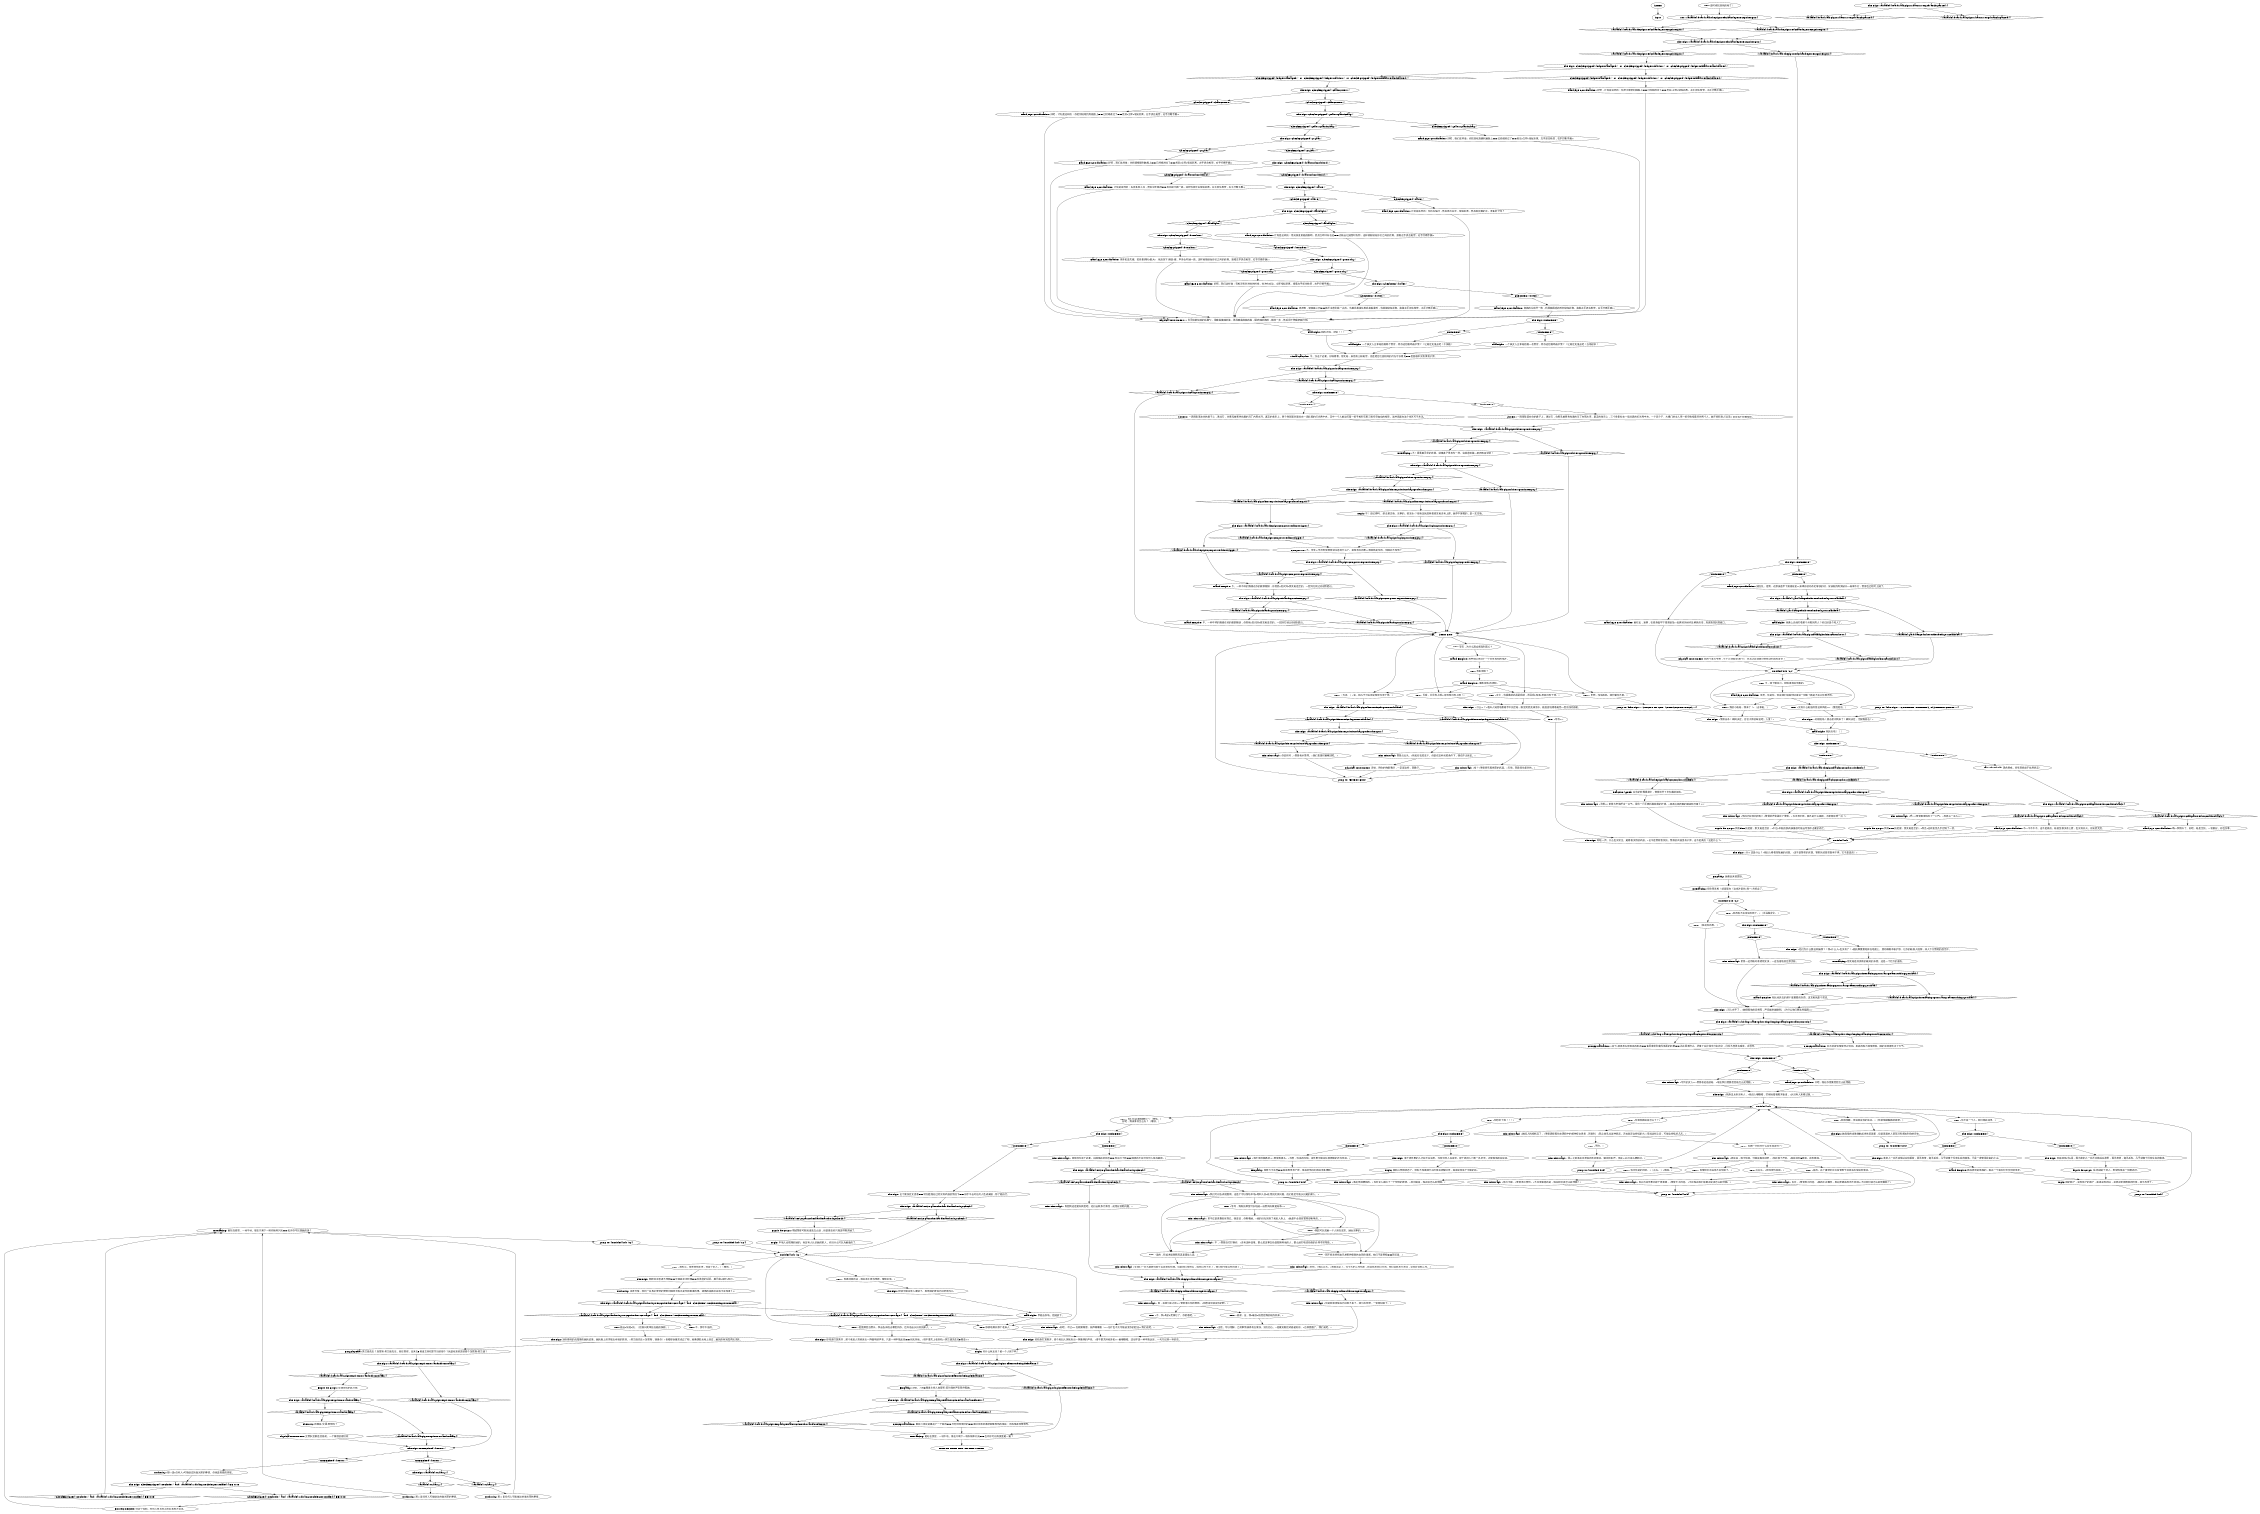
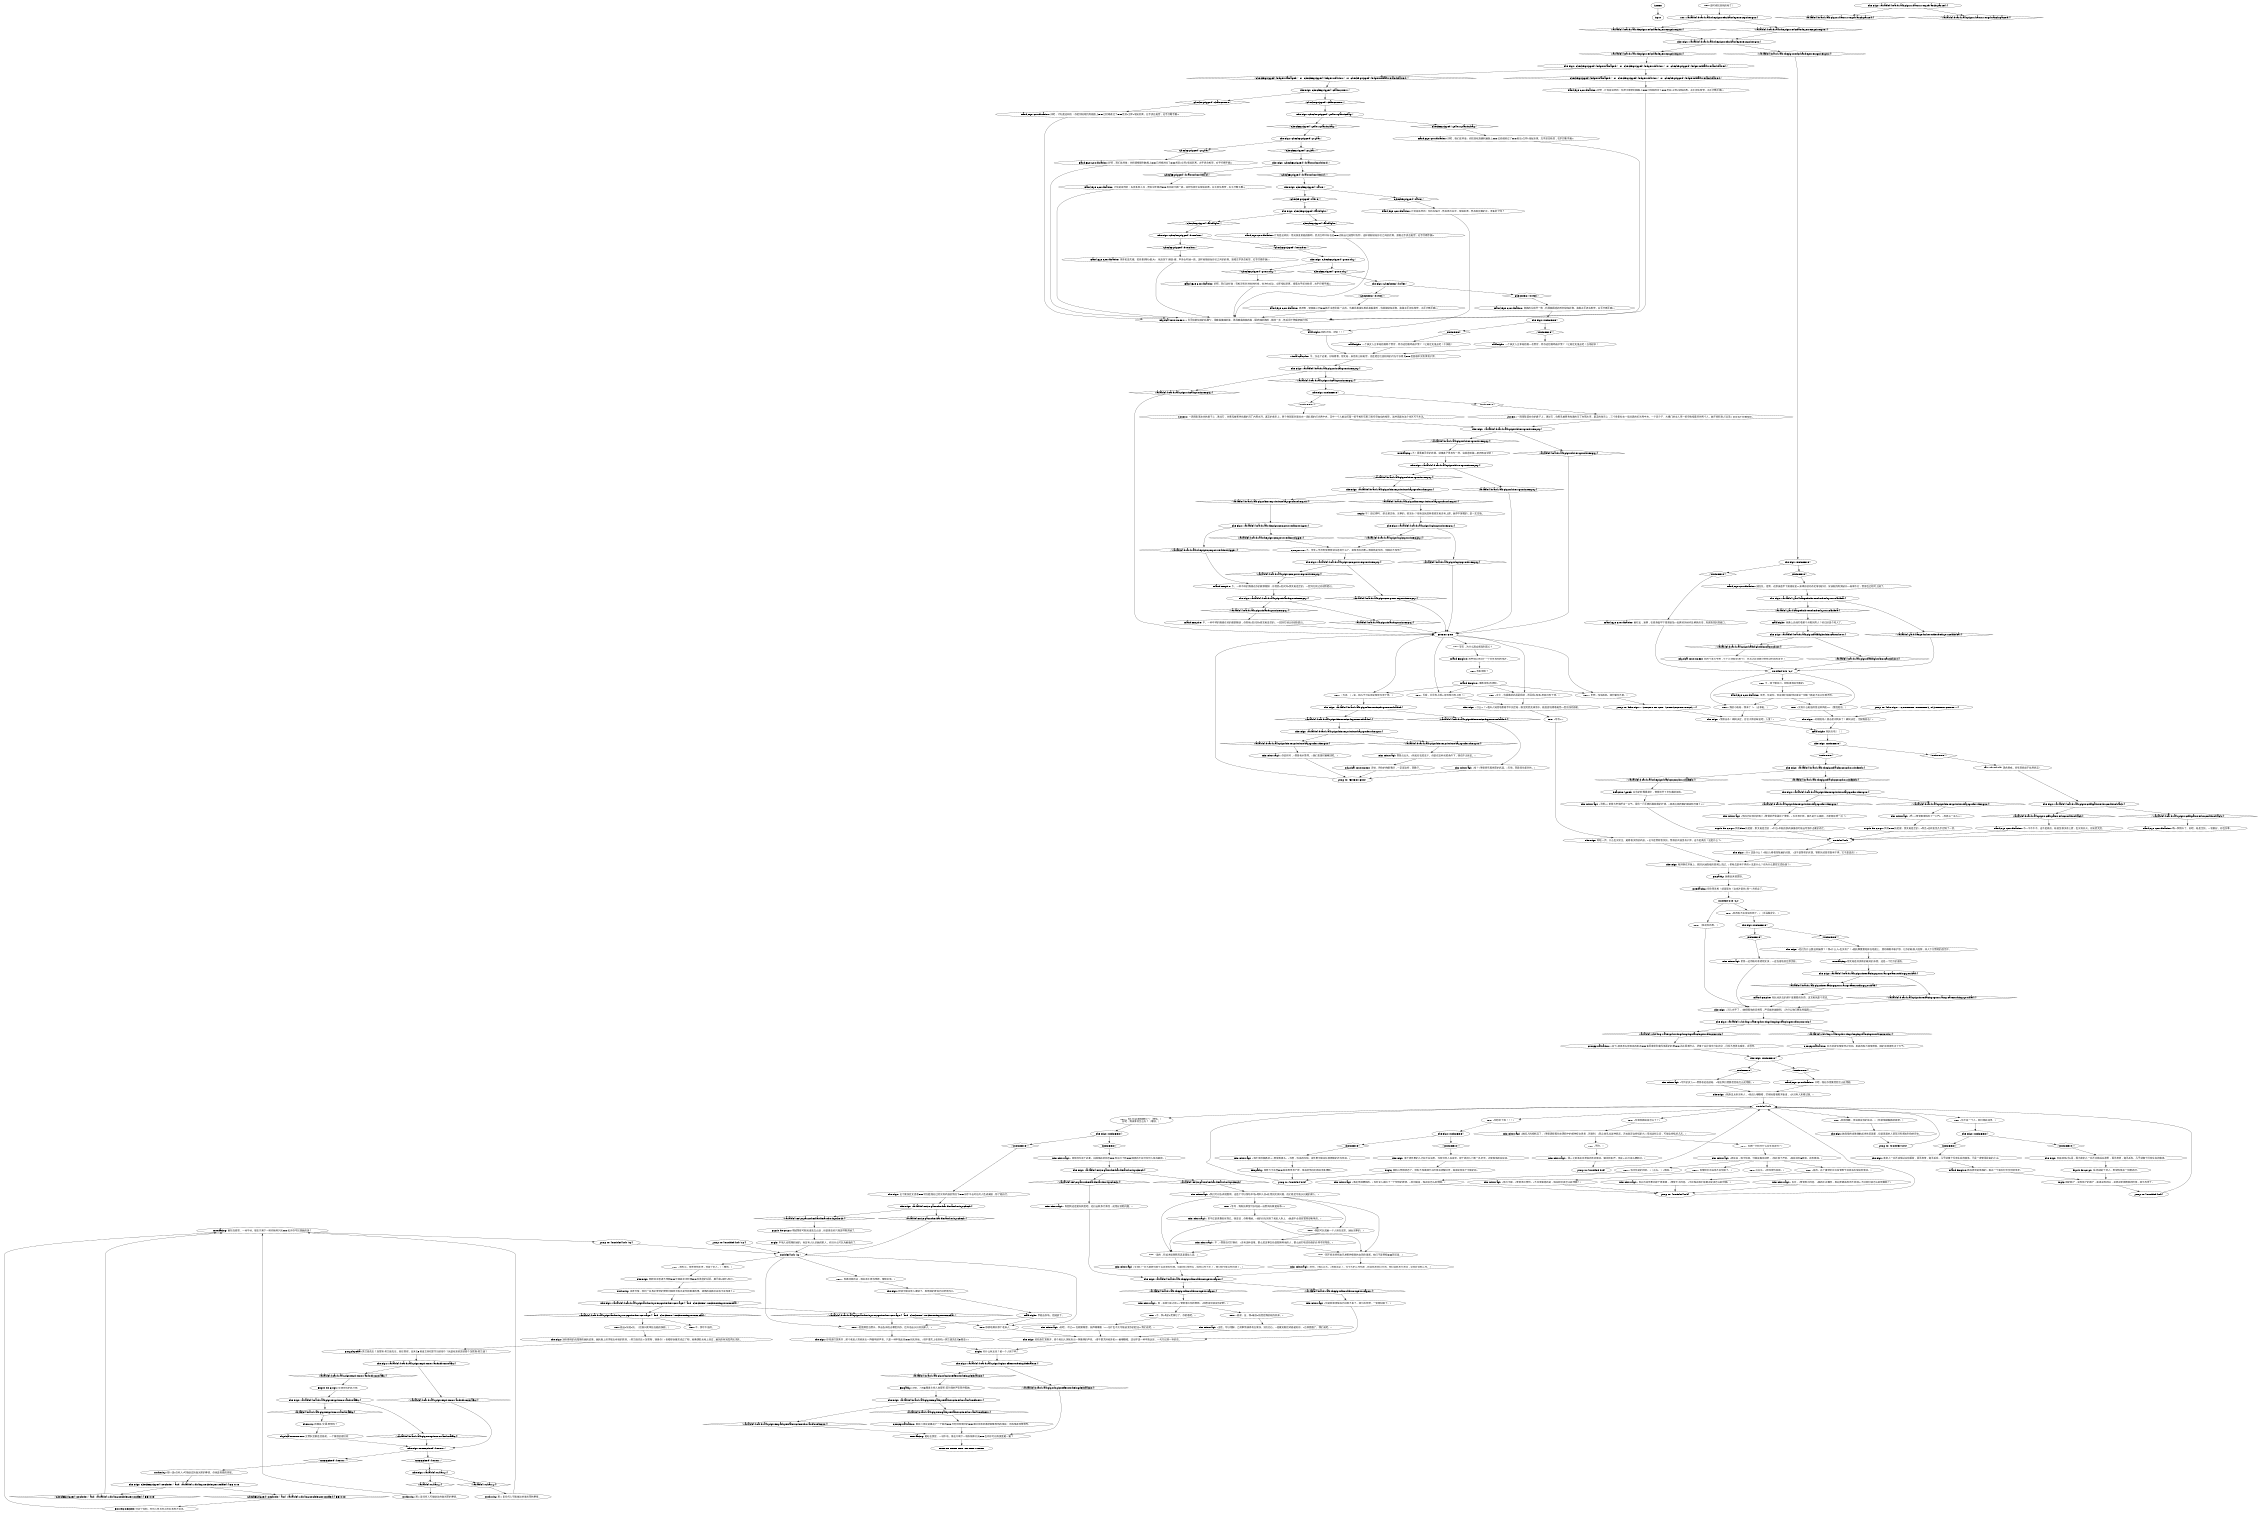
(1446, 635) -> (1446, 635)
(1479, 676) -> none
none -> (1729, 865)
none -> (318, 1429)
